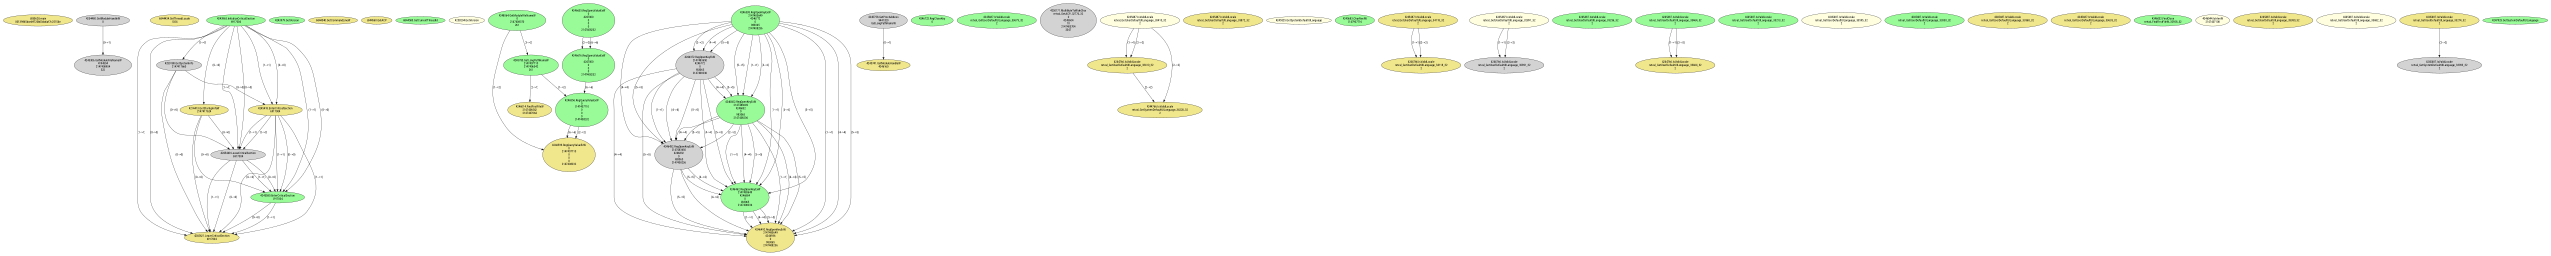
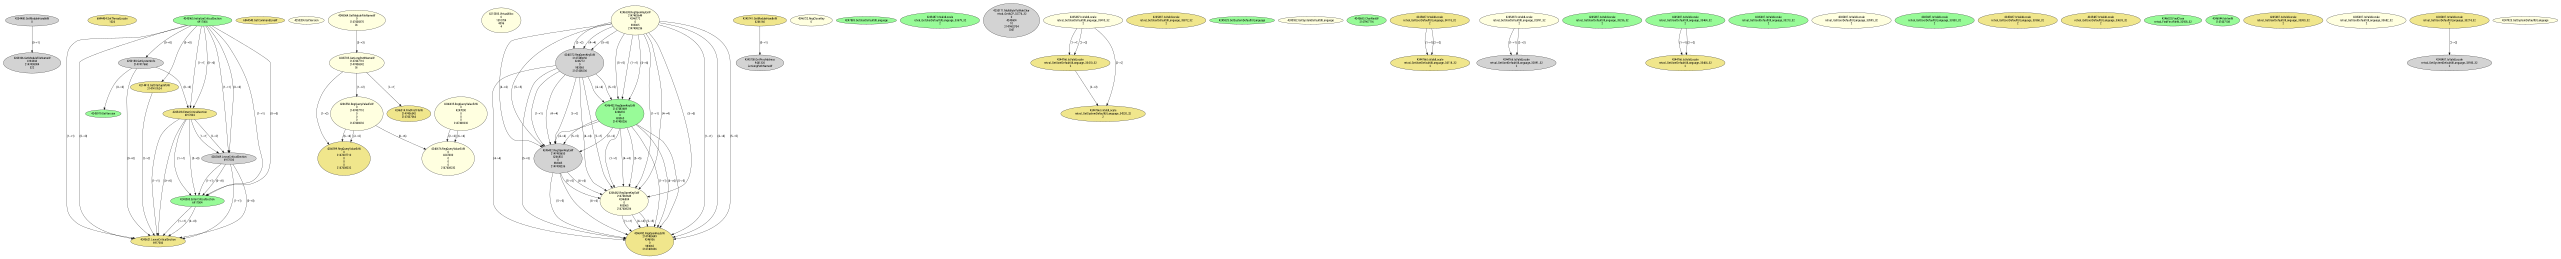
(38, 20) -> none
(377, 20) -> none
(420, 20) -> none
none -> (501, 20)
(517, 20) -> (357, 20)
(589, 20) -> (461, 114)
(755, 20) -> (635, 20)
none -> (866, 20)
(932, 20) -> (811, 20)
(1299, 20) -> (1242, 20)
none -> (1311, 20)
(2213, 20) -> (2223, 20)
(2515, 20) -> (2525, 20)
(883, 43) -> (760, 39)
(531, 65) -> (357, 63)
(589, 65) -> (448, 158)
(585, 87) -> (400, 138)
(494, 100) -> (318, 104)
(582, 110) -> (357, 114)
(172, 128) -> (114, 85)
(220, 132) -> none
(204, 175) -> none
(745, 197) -> (624, 201)
